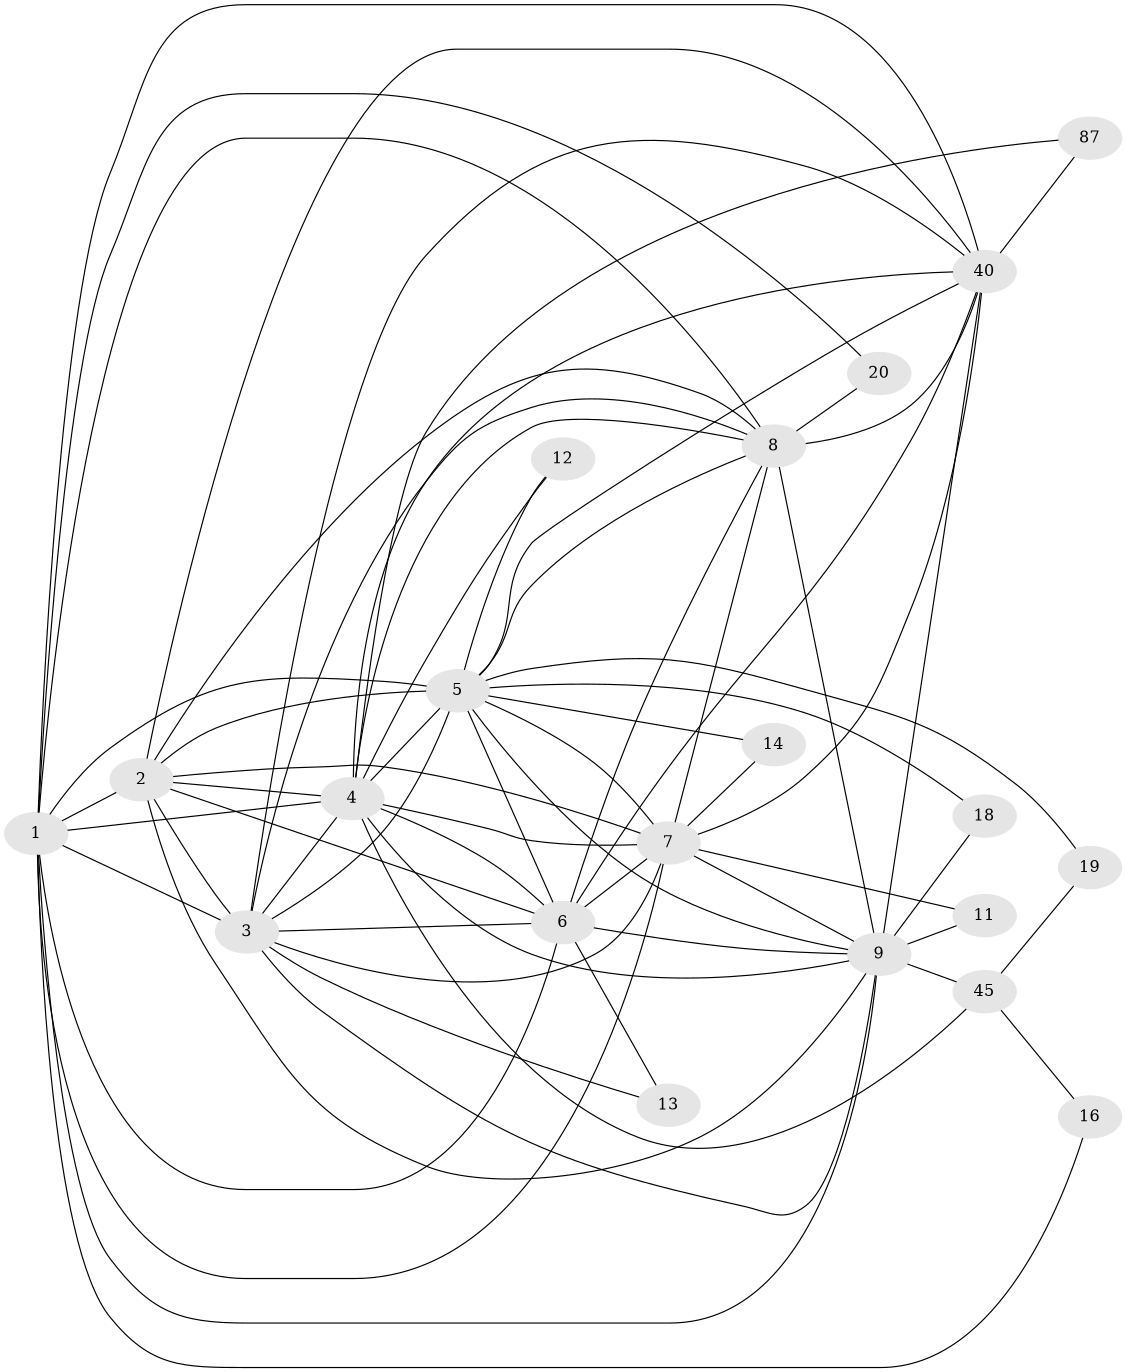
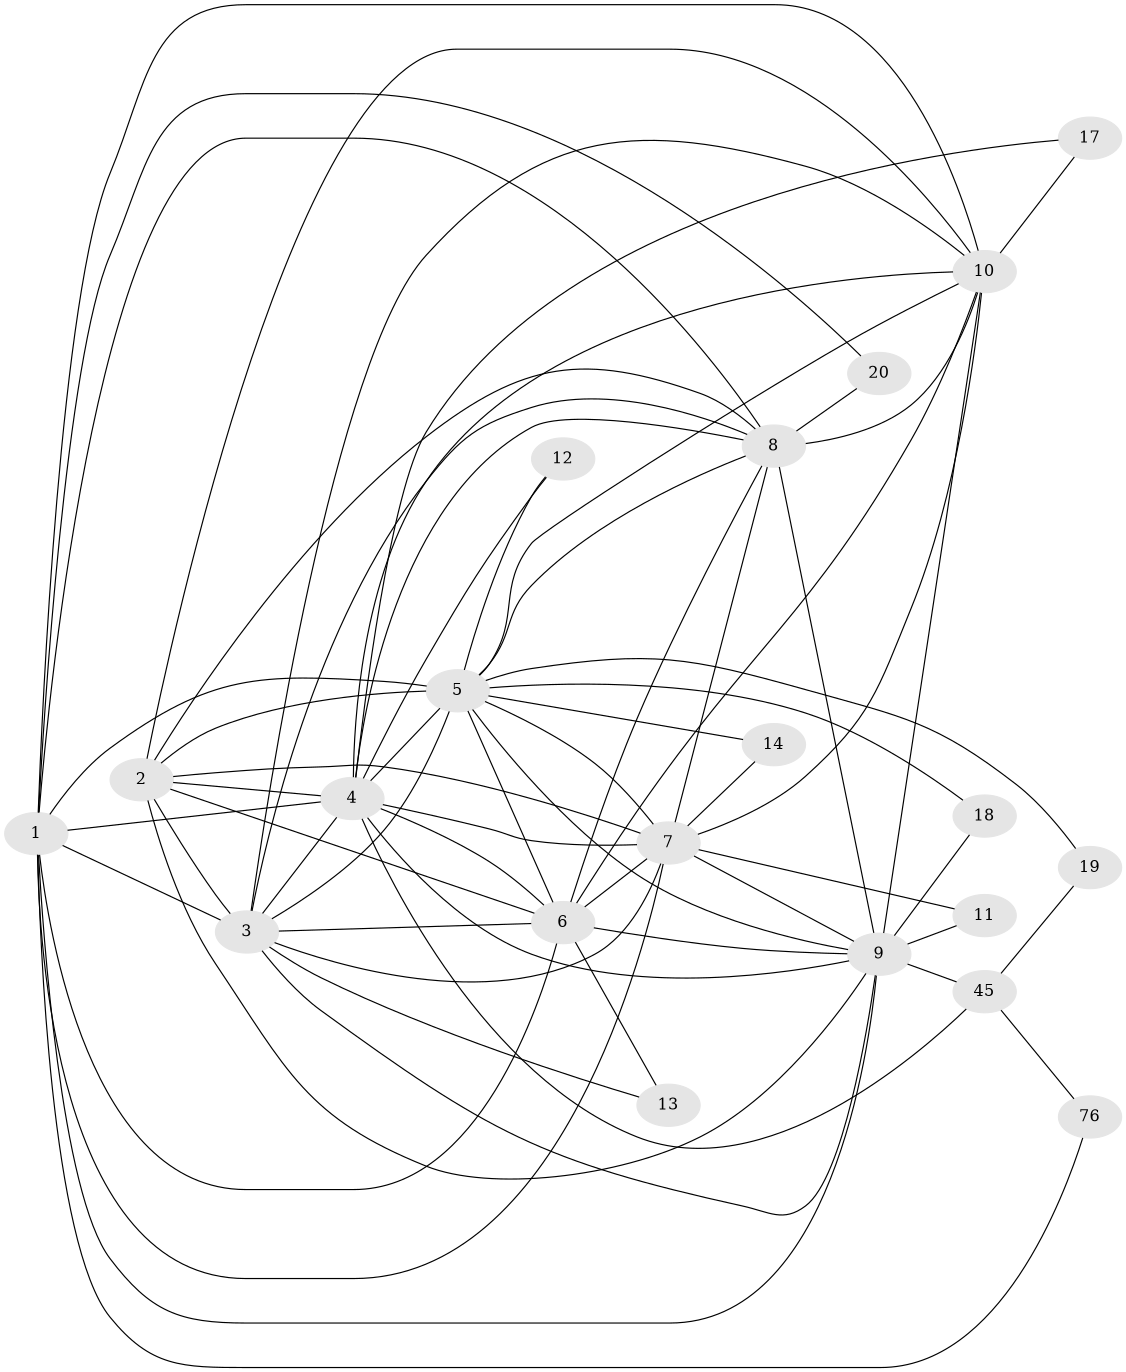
(1090, 138) -> (1090, 138)
(985, 272) -> (985, 272)
(89, 807) -> none
(1090, 1117) -> (1090, 1117)
